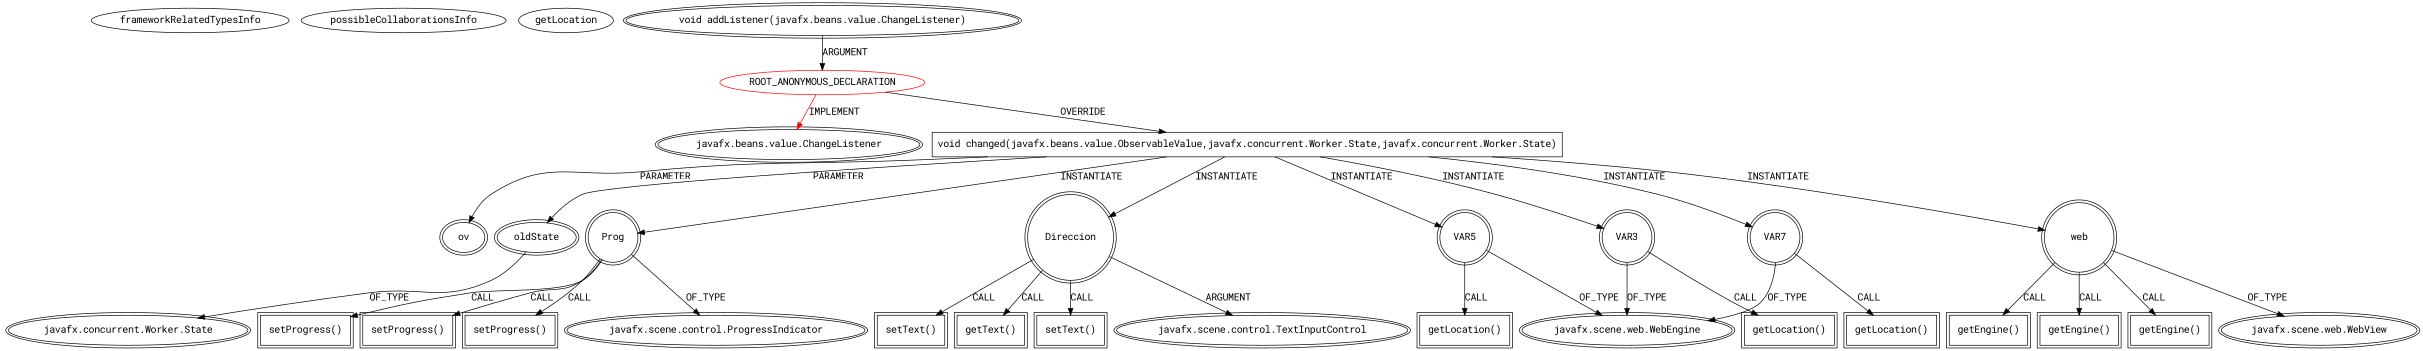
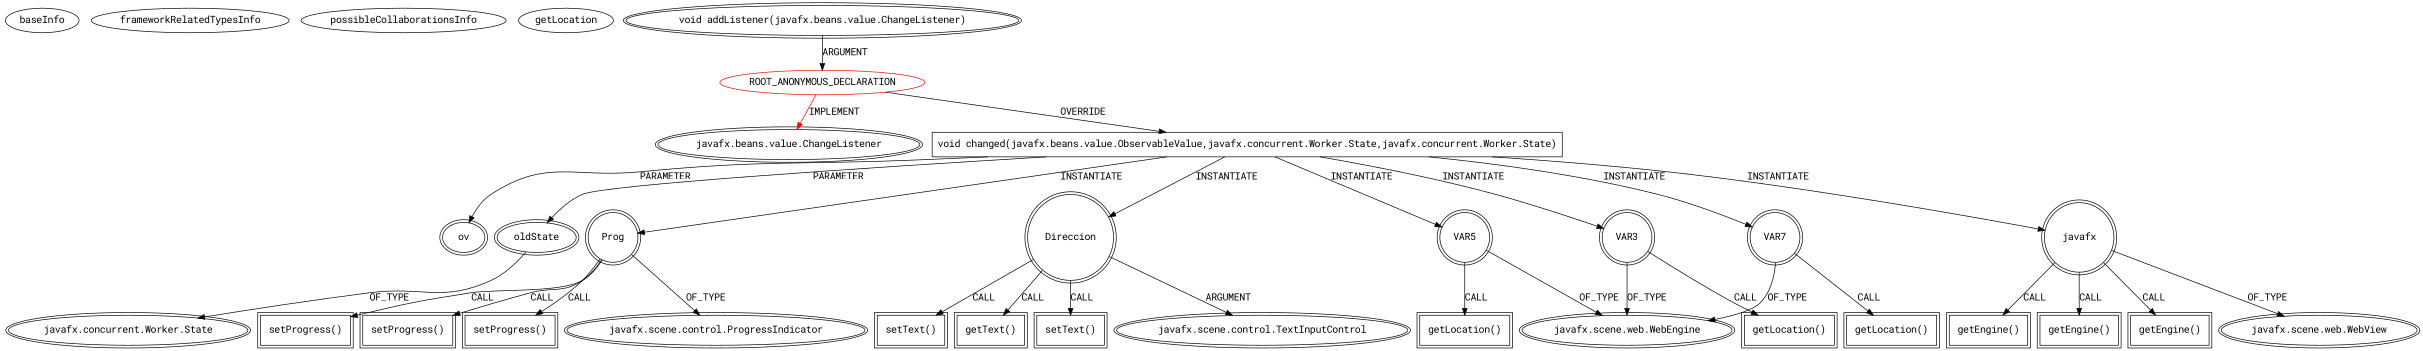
none -> (42, 20)
(2079, 237) -> (2079, 237)
